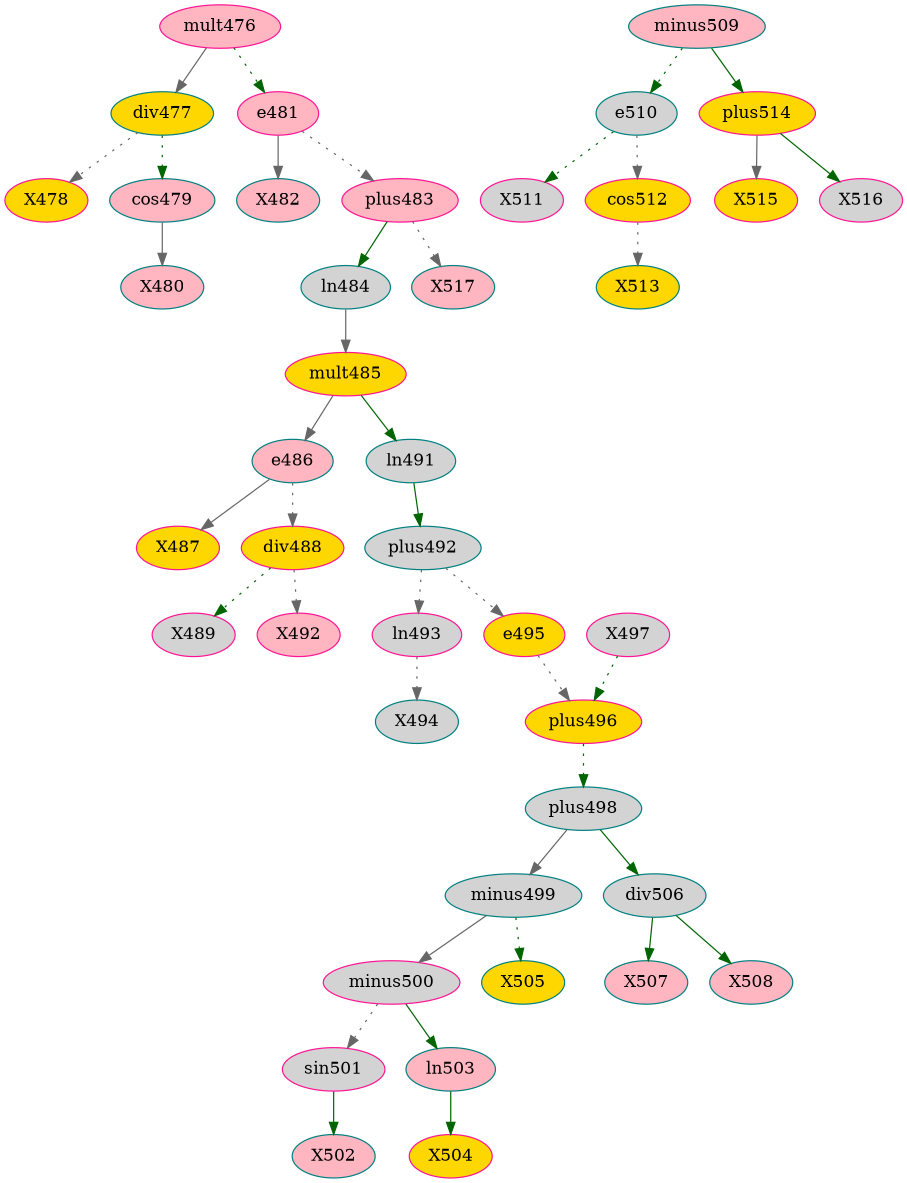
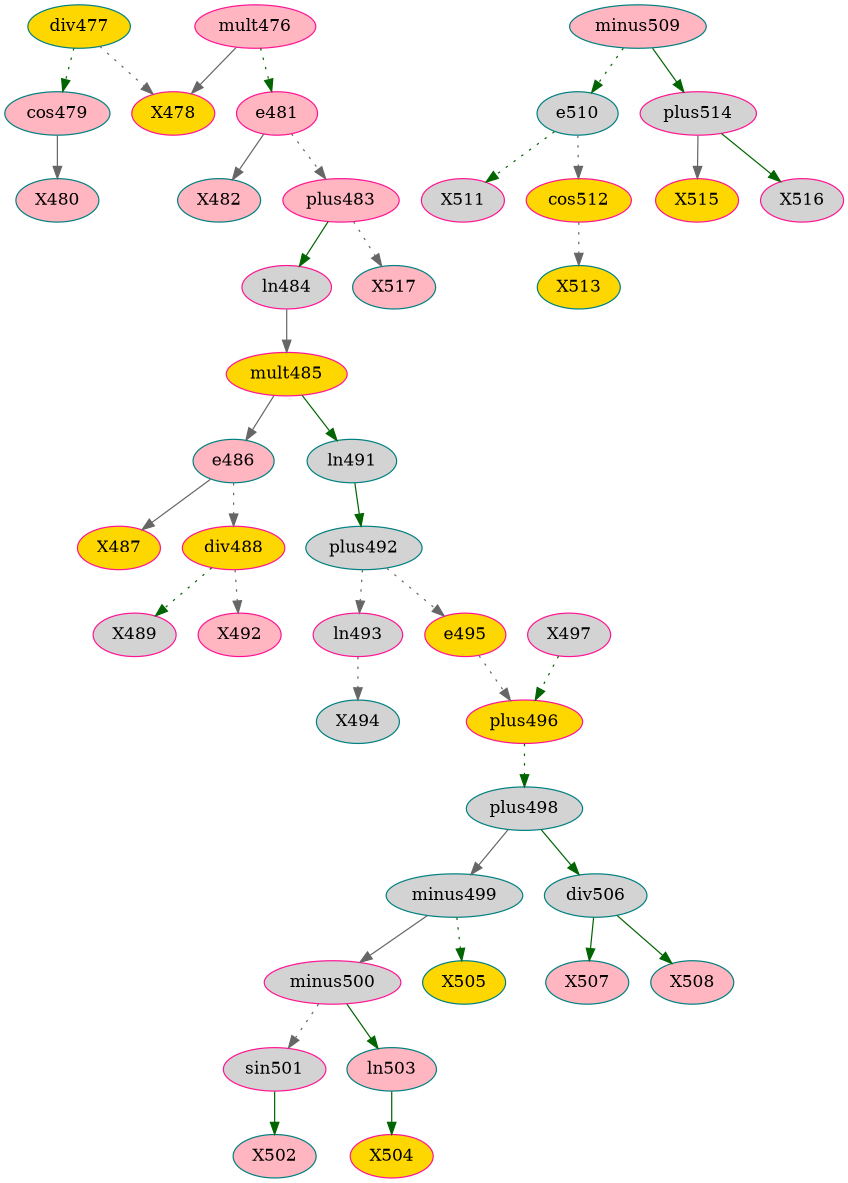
(195, 65) -> (218, 66)
(757, 113) -> (698, 113)
(346, 287) -> (287, 287)
